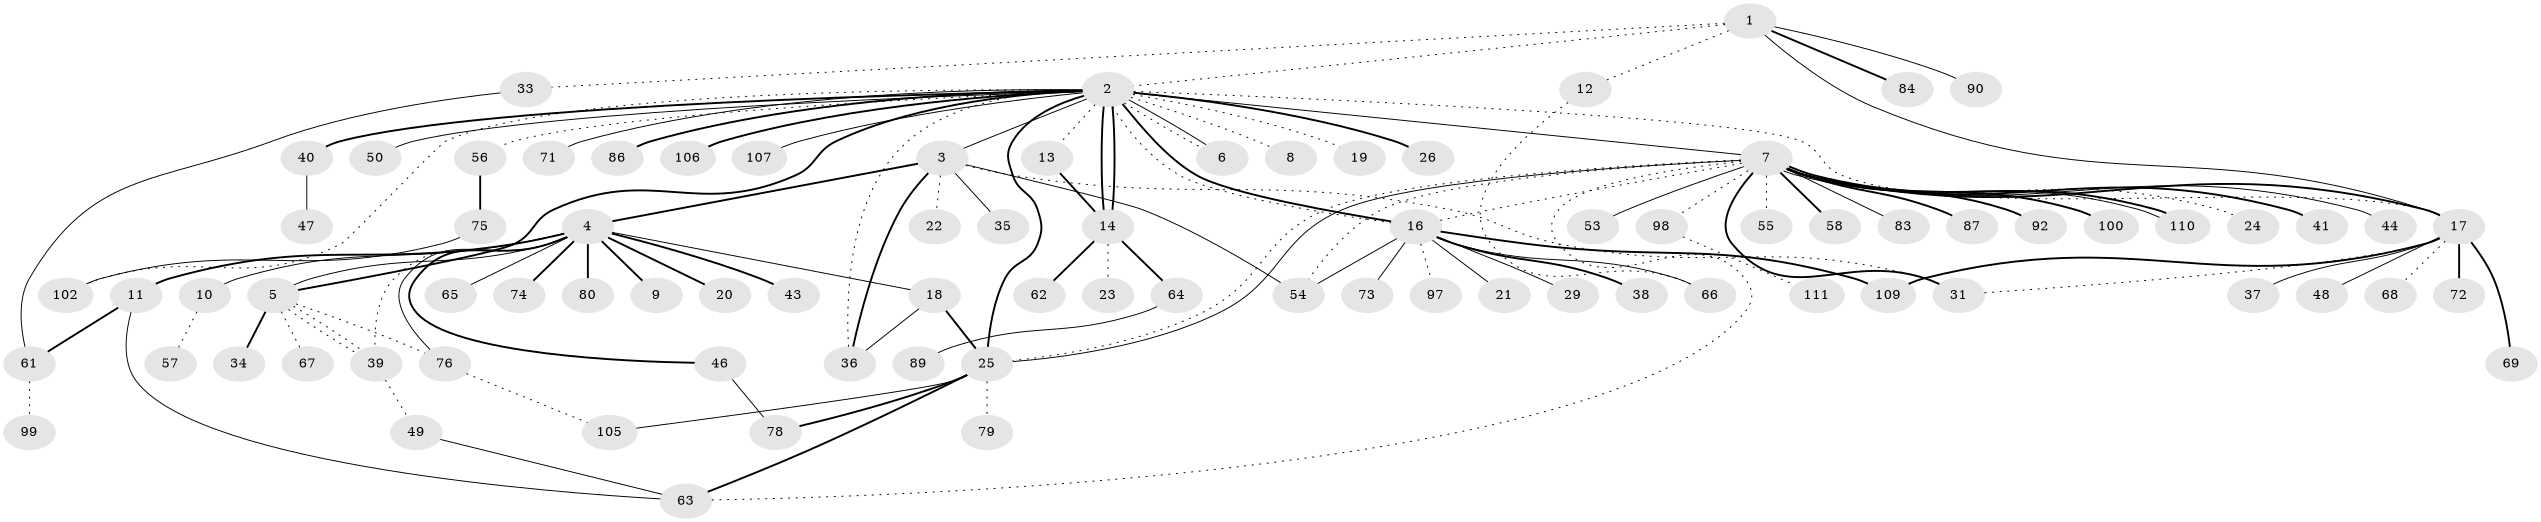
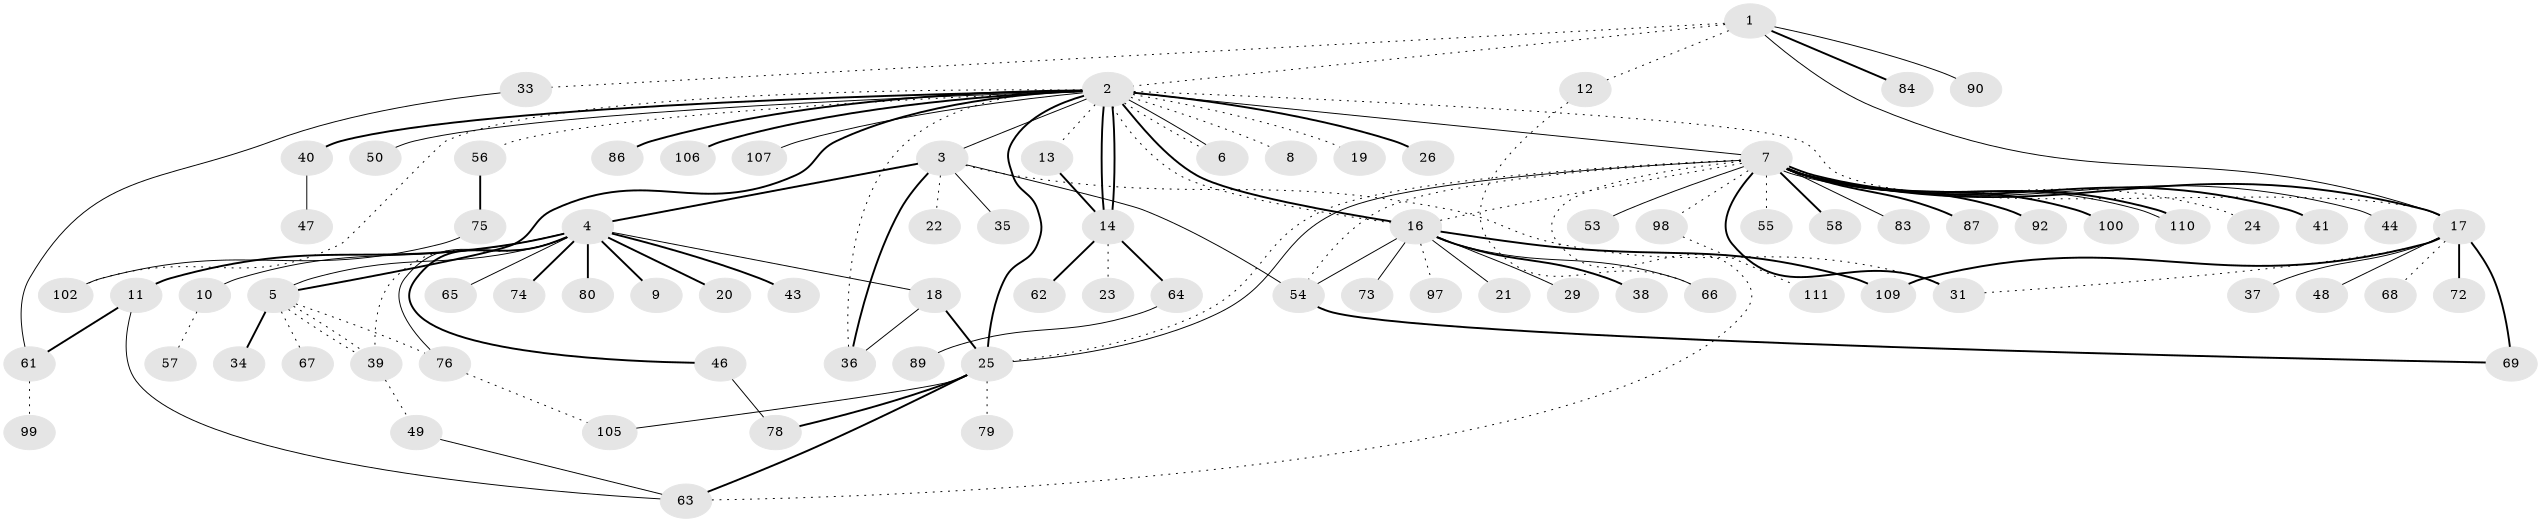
(549, 158) -> none
none -> (1901, 347)
